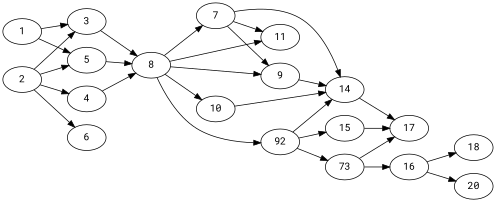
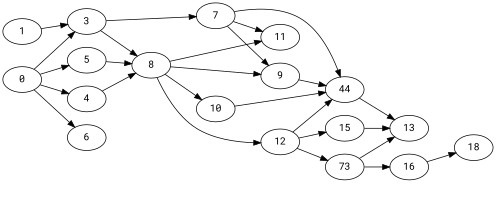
(181, 43) -> (148, 19)
(51, 44) -> none
(22, 80) -> (22, 80)
(345, 90) -> (345, 90)
(409, 128) -> (409, 128)
(280, 142) -> (280, 142)
(474, 186) -> none
